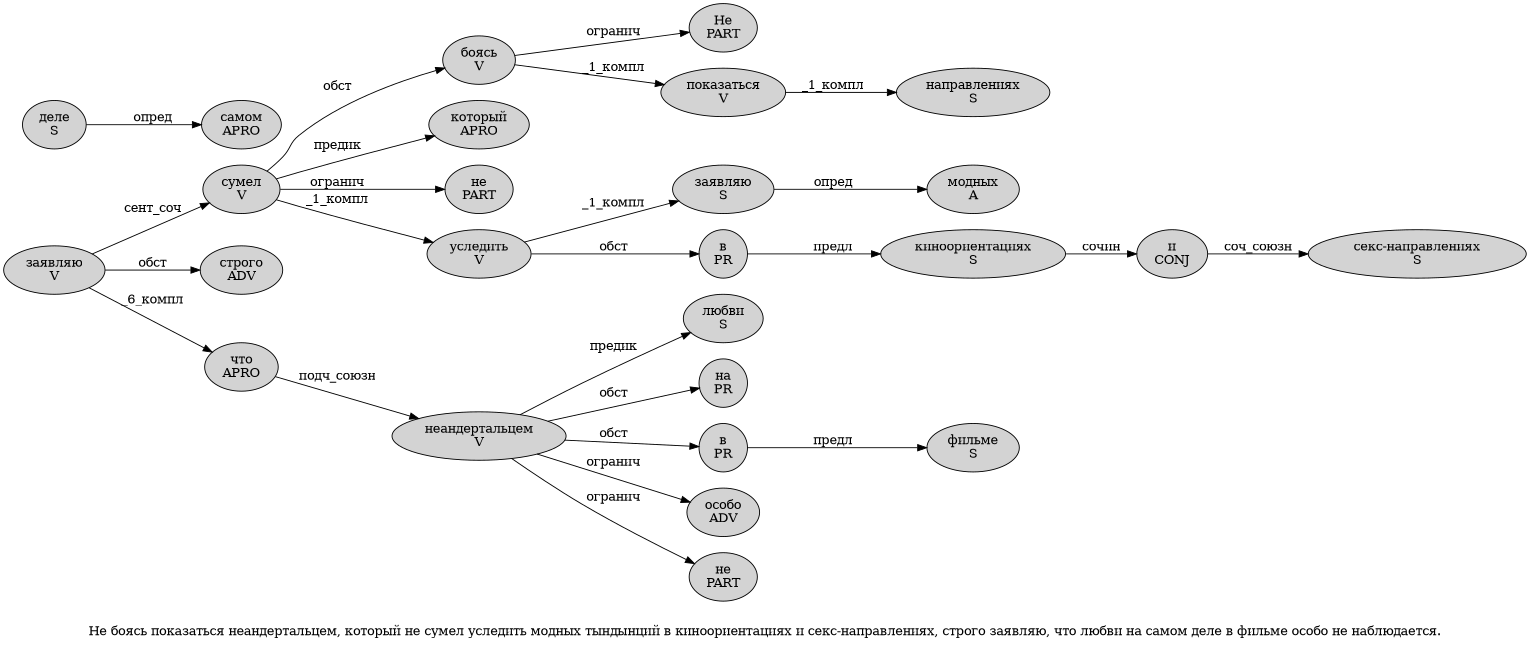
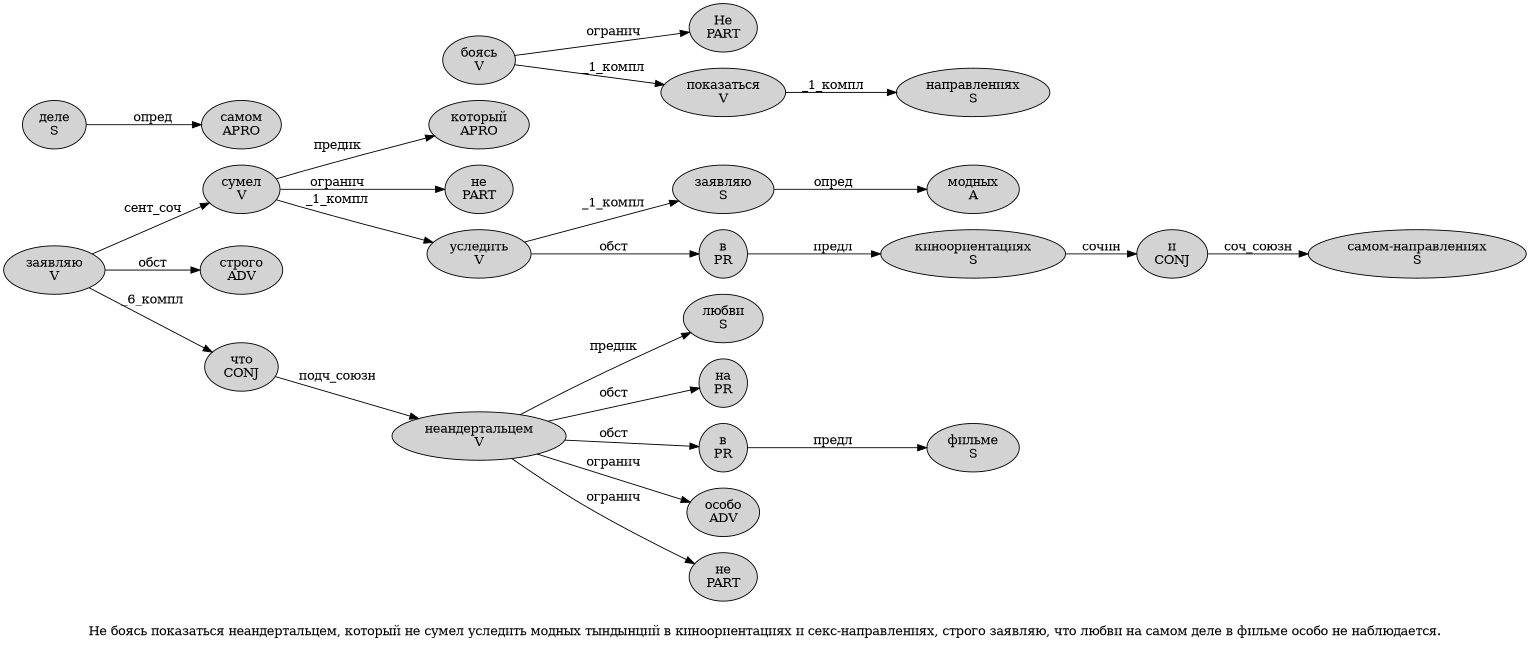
(343, 107) -> none
(1417, 254) -> (1417, 254)
(241, 367) -> (241, 367)
